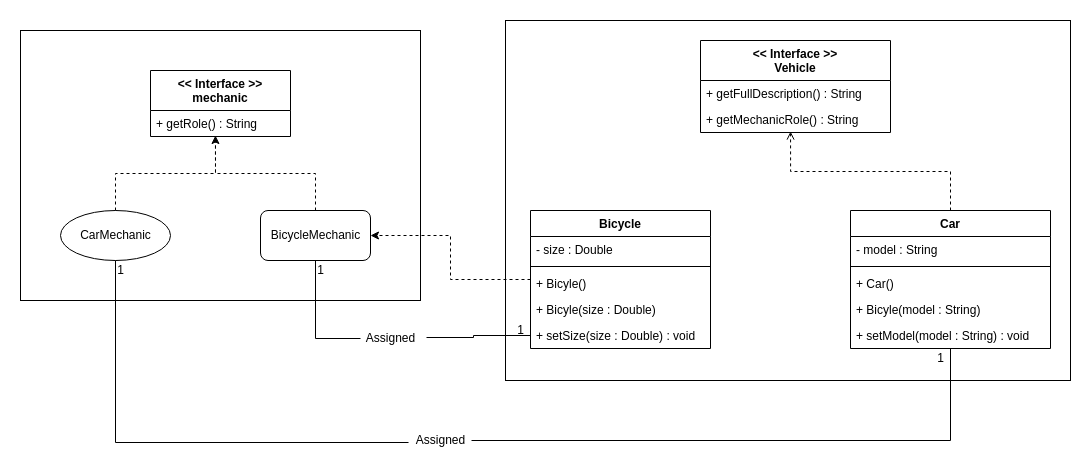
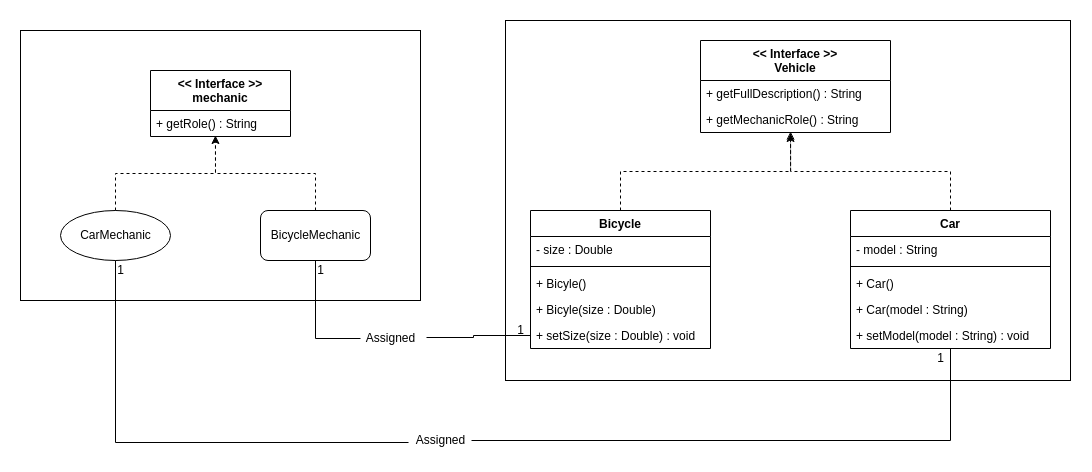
(451, 262) -> (686, 172)
(924, 310) -> (917, 310)
